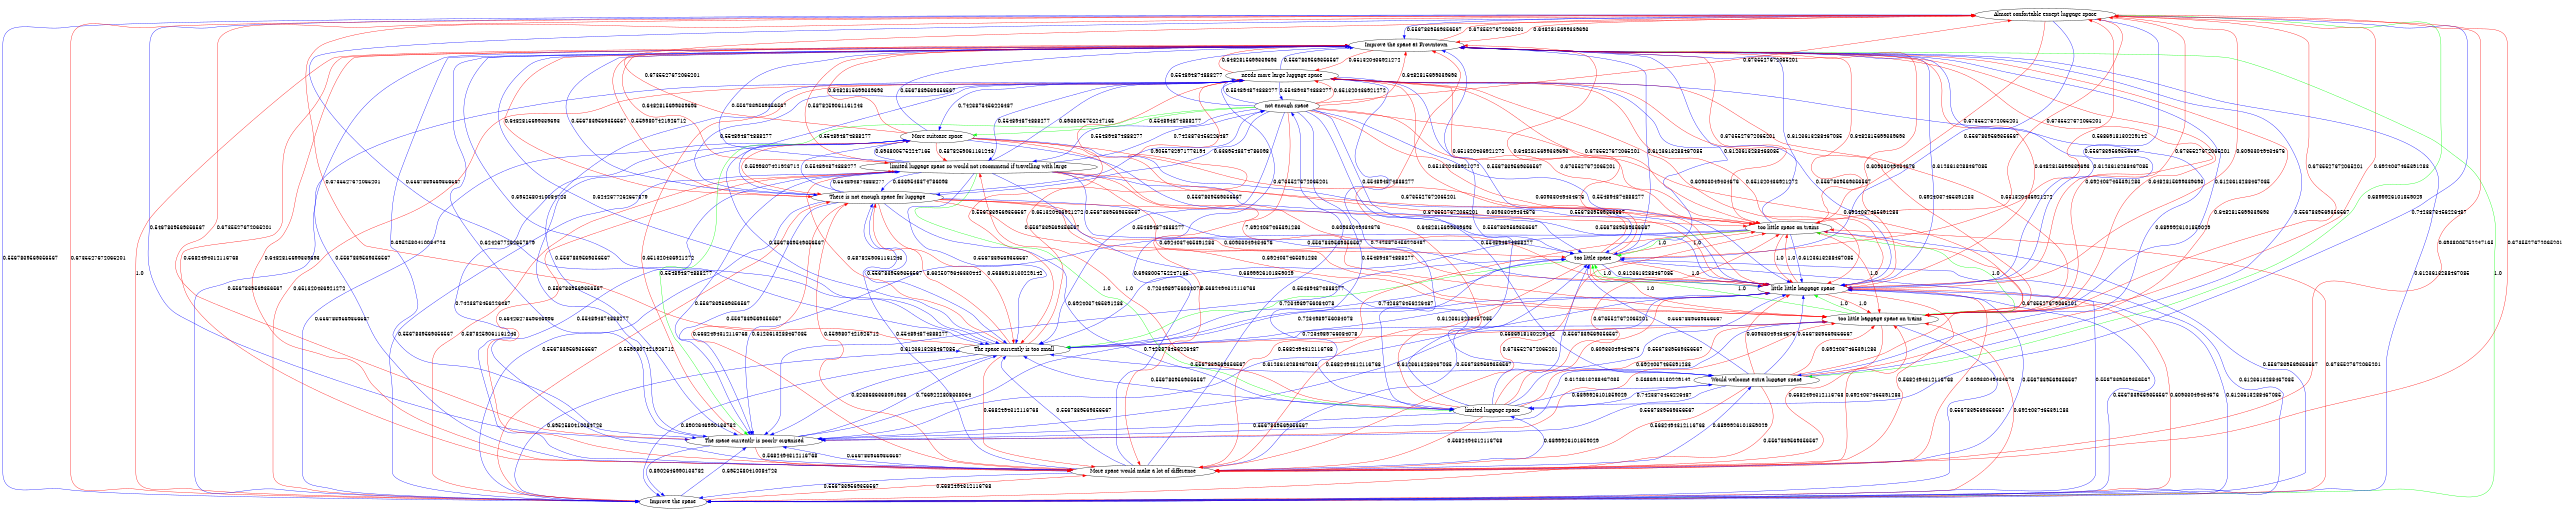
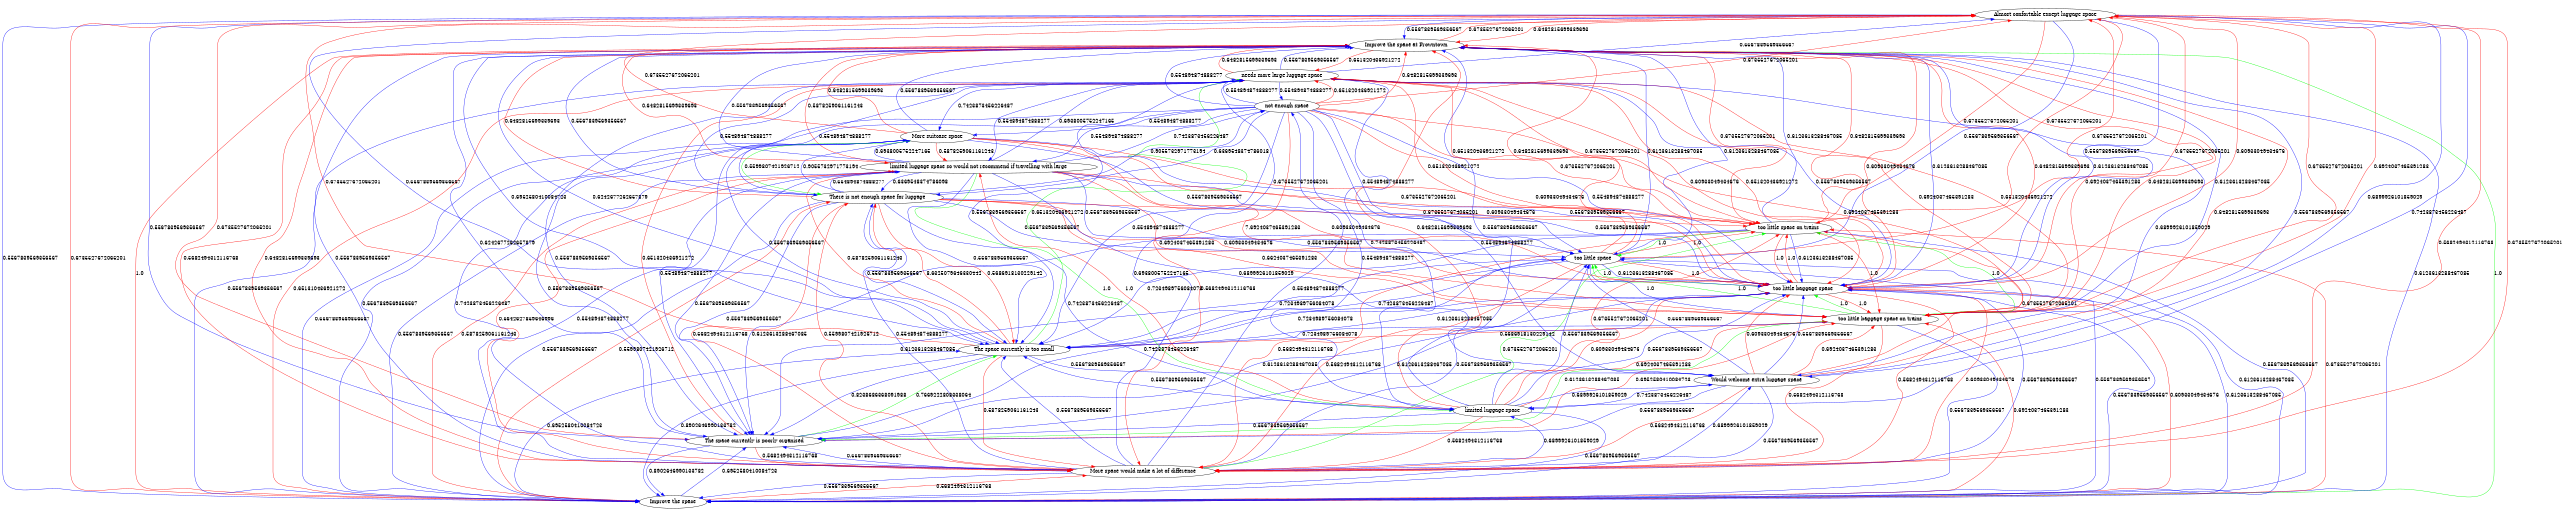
(439, 75) -> none
(613, 81) -> none
(1137, 123) -> (1137, 123)
(820, 135) -> (820, 135)
(2120, 137) -> (2120, 137)
(1241, 152) -> (1241, 152)
(1752, 152) -> (1752, 152)
(755, 153) -> (755, 153)
(831, 167) -> (831, 167)
(1483, 168) -> (1659, 46)
none -> (544, 182)
(1056, 188) -> (1056, 188)
(1233, 188) -> (1233, 188)
(1451, 213) -> (1451, 213)
(2349, 214) -> (2349, 214)
(177, 228) -> (177, 228)
(797, 243) -> (797, 243)
(2466, 243) -> (2466, 243)
(1323, 252) -> (1323, 252)
(1290, 258) -> (1290, 258)
(319, 289) -> (319, 289)
(1803, 289) -> (1803, 289)
(1316, 296) -> (1316, 296)
(1096, 304) -> (1096, 304)
(2050, 304) -> (2050, 304)
(1698, 306) -> (1698, 306)
(1514, 365) -> (1514, 365)
(1416, 372) -> (1369, 373)
(1663, 380) -> (1663, 380)
(898, 403) -> (898, 403)
(1011, 411) -> (1011, 411)
(1343, 427) -> (1343, 427)
(1621, 468) -> none
none -> (1204, 486)
(1268, 487) -> (1268, 487)
